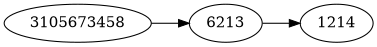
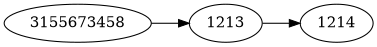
(78, 23) -> (78, 23)
(226, 23) -> (226, 23)
